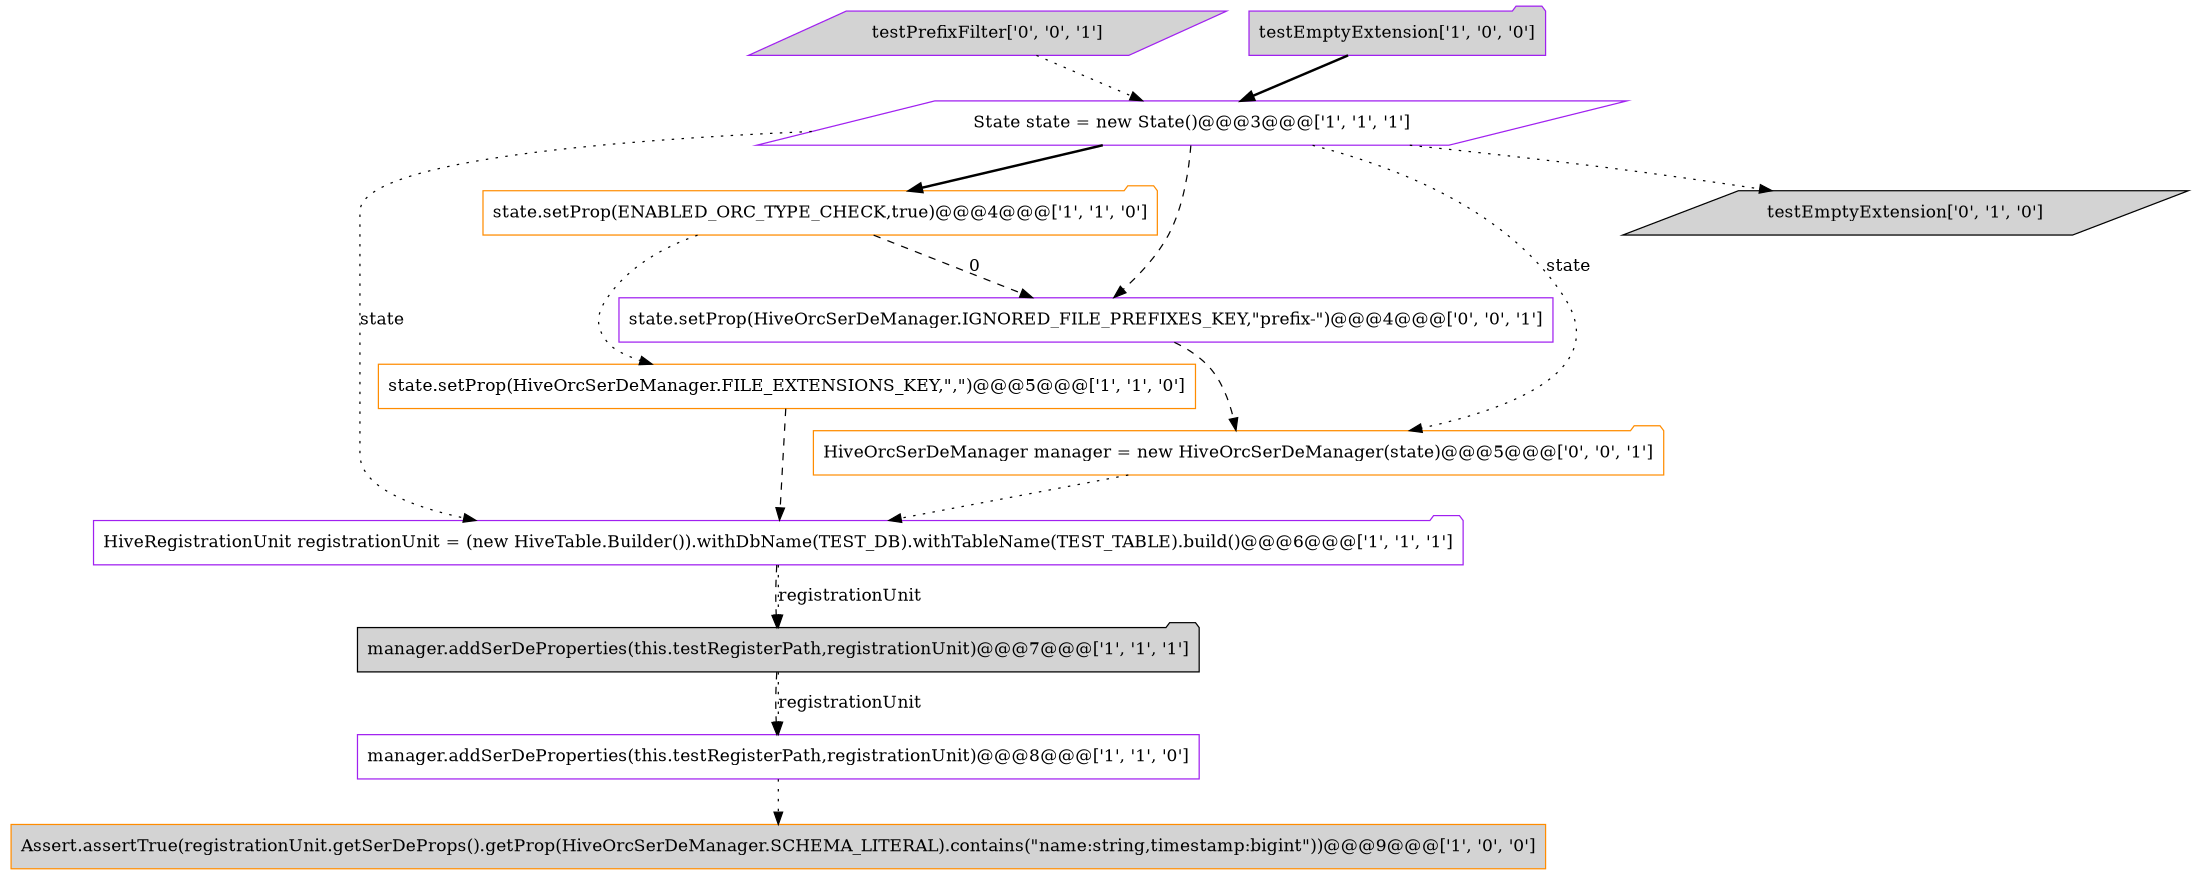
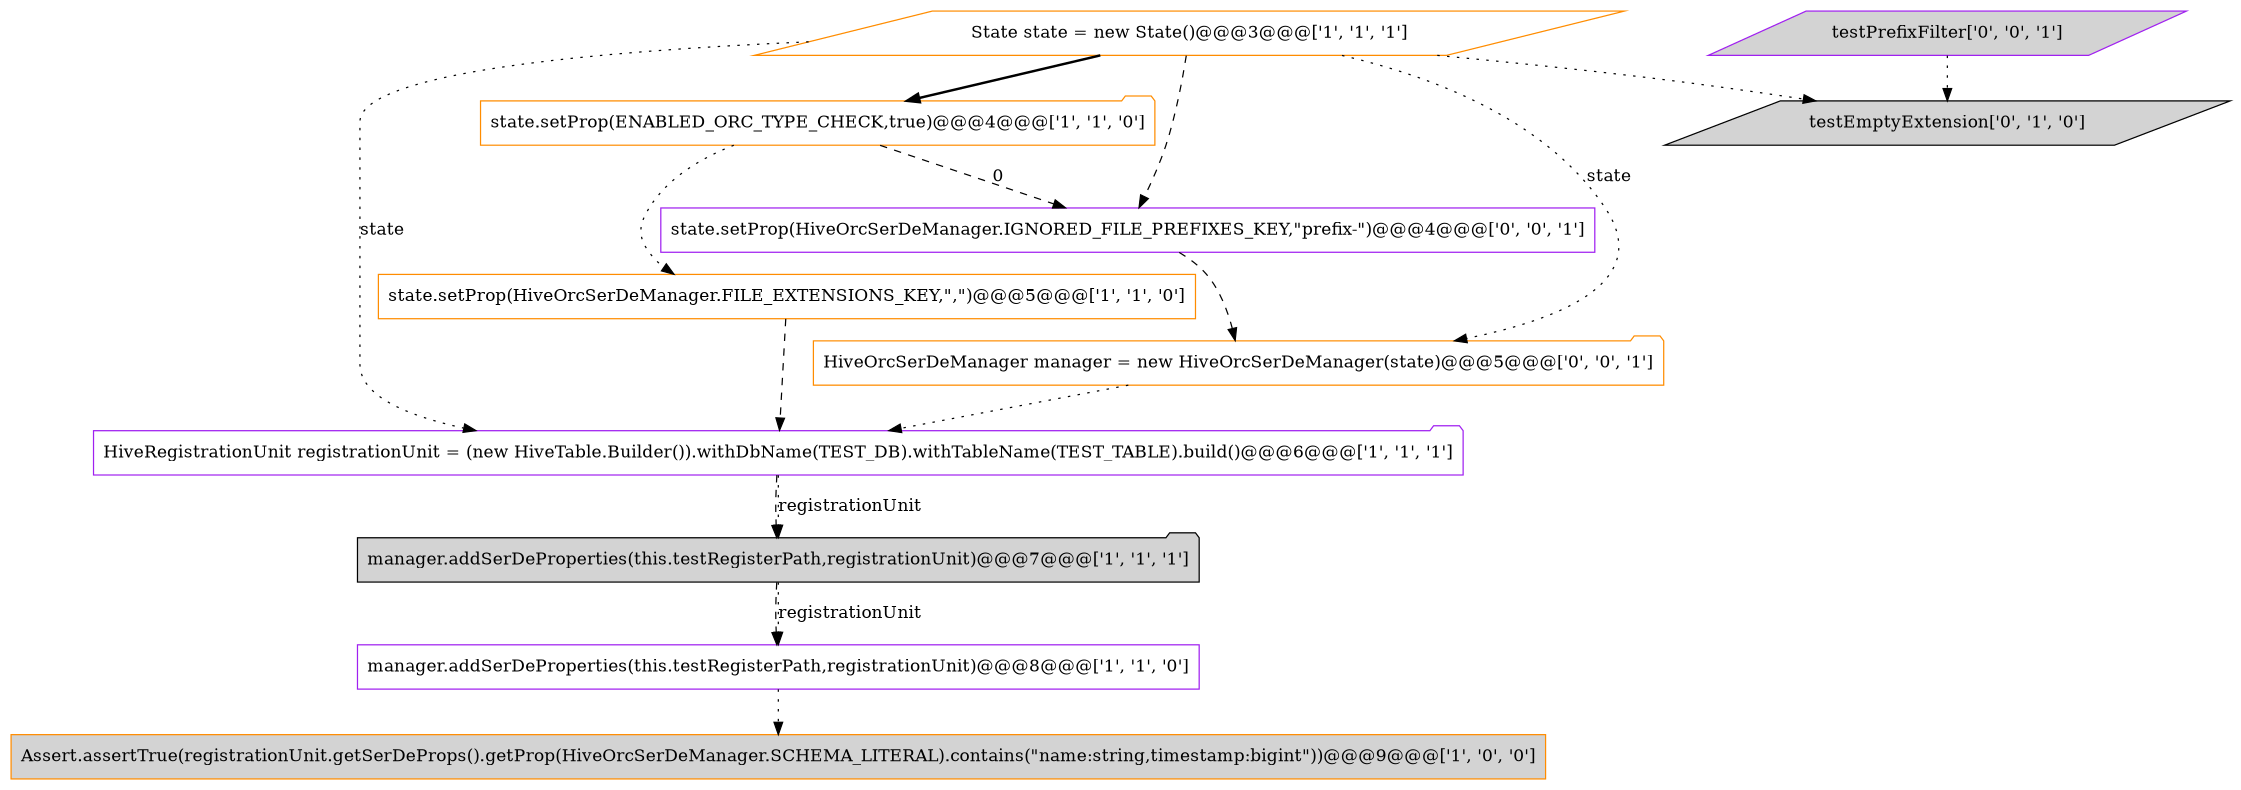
(1397, 33) -> none
(1084, 76) -> (1947, 72)
(1192, 123) -> (1189, 33)
